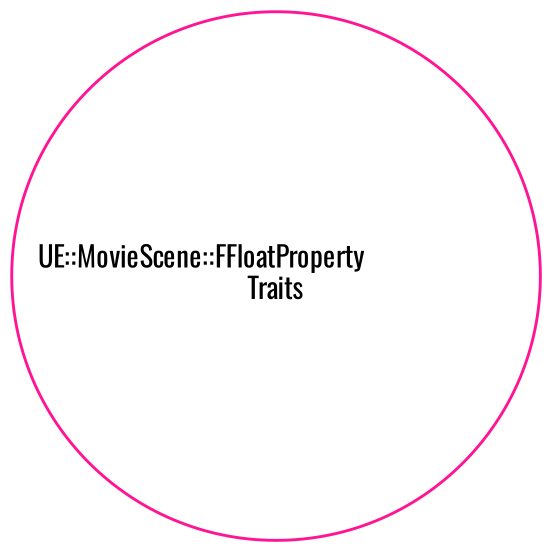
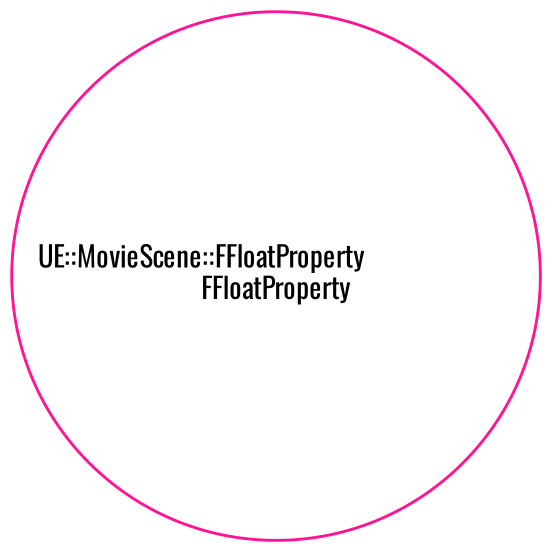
(276, 276) -> (276, 276)
